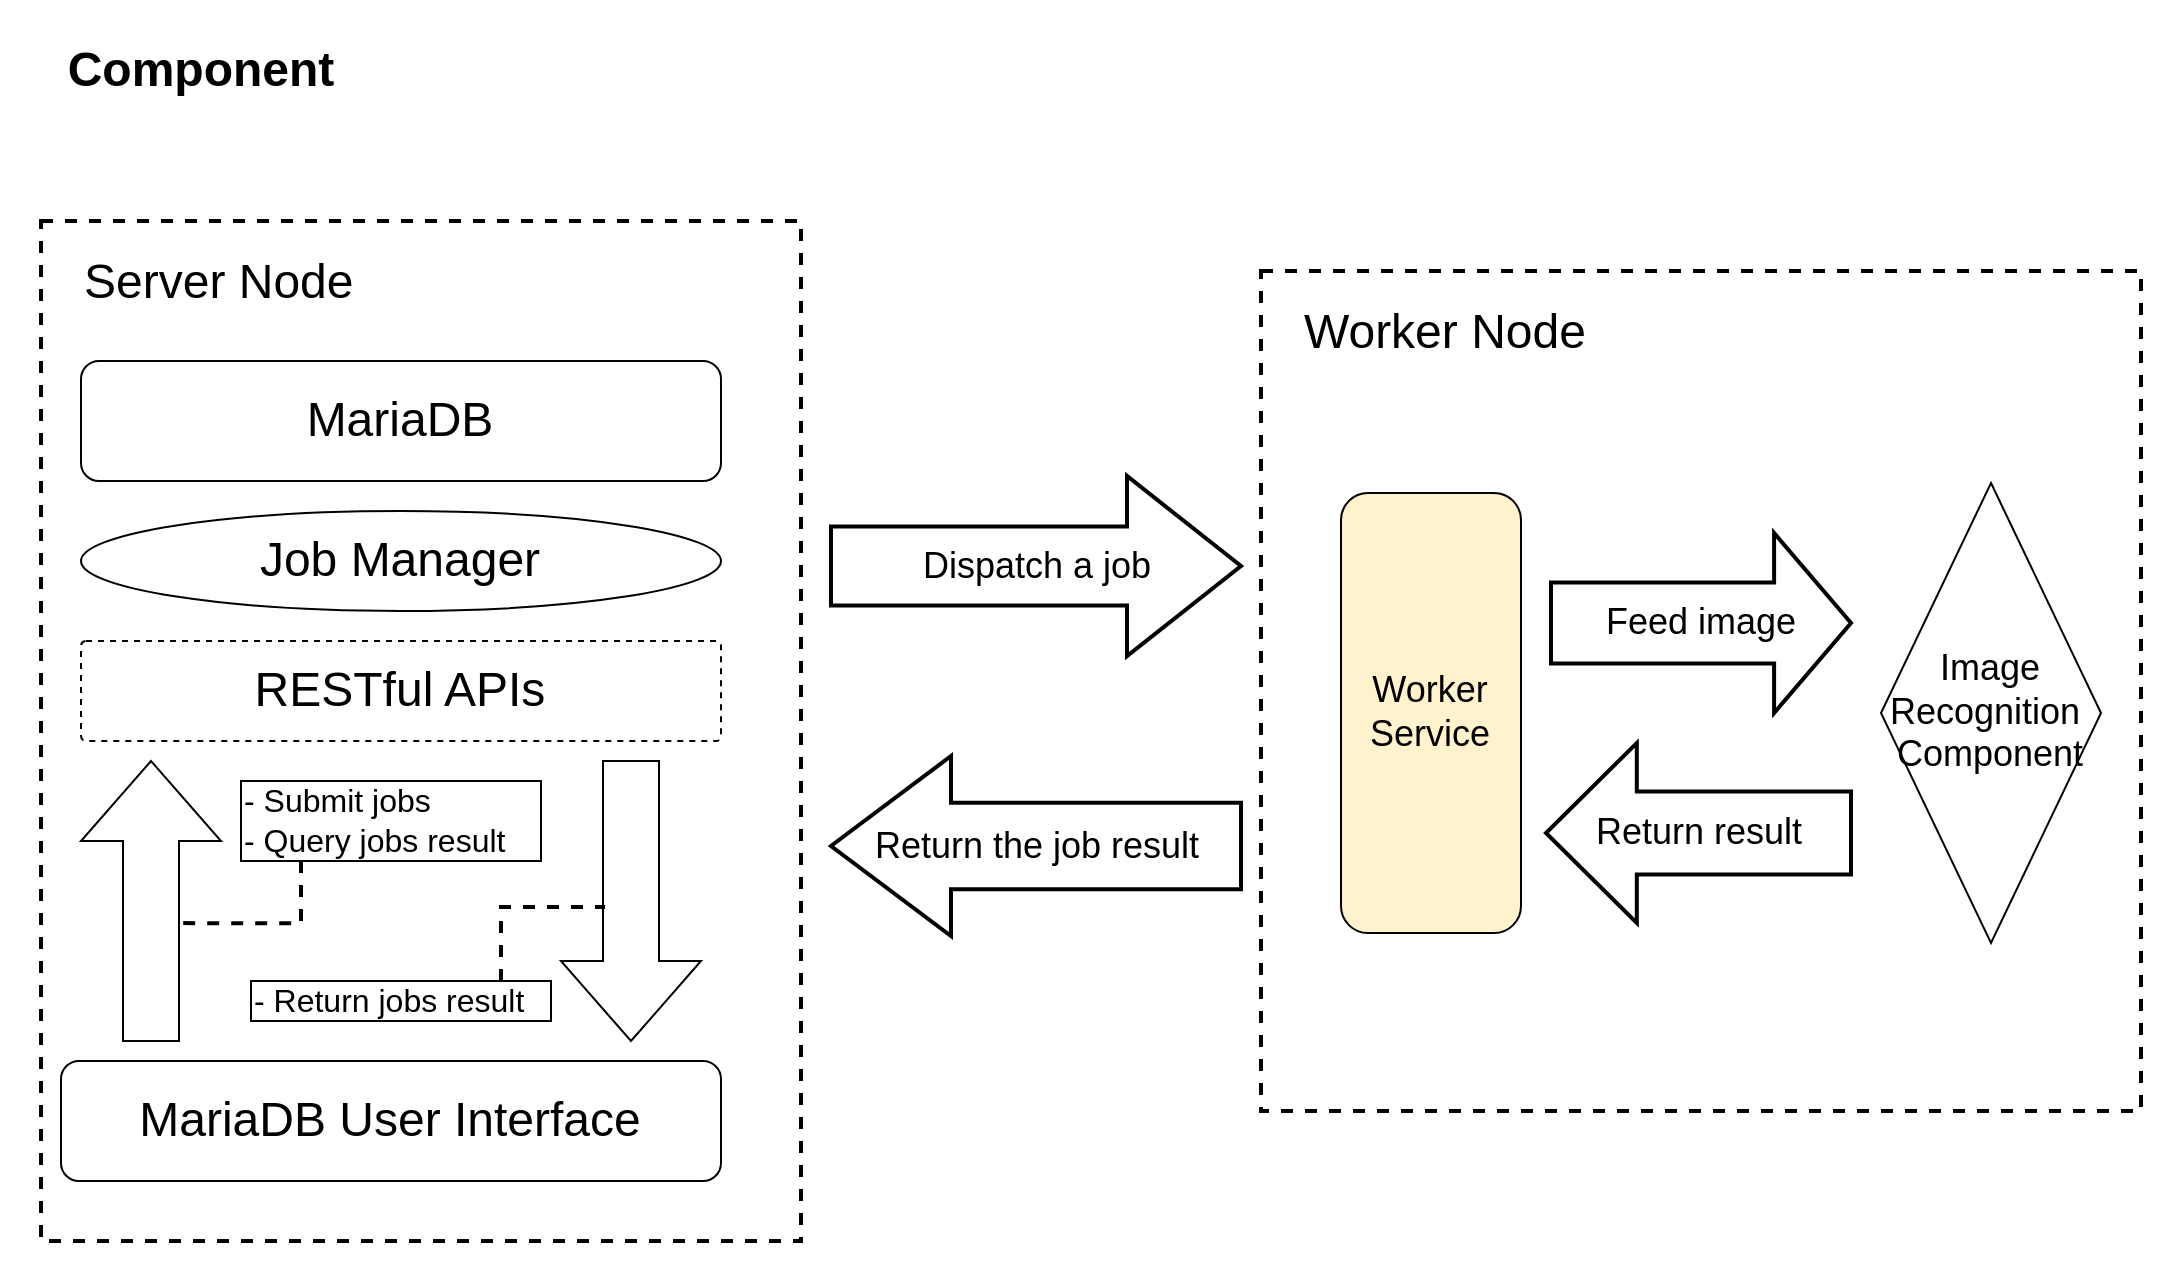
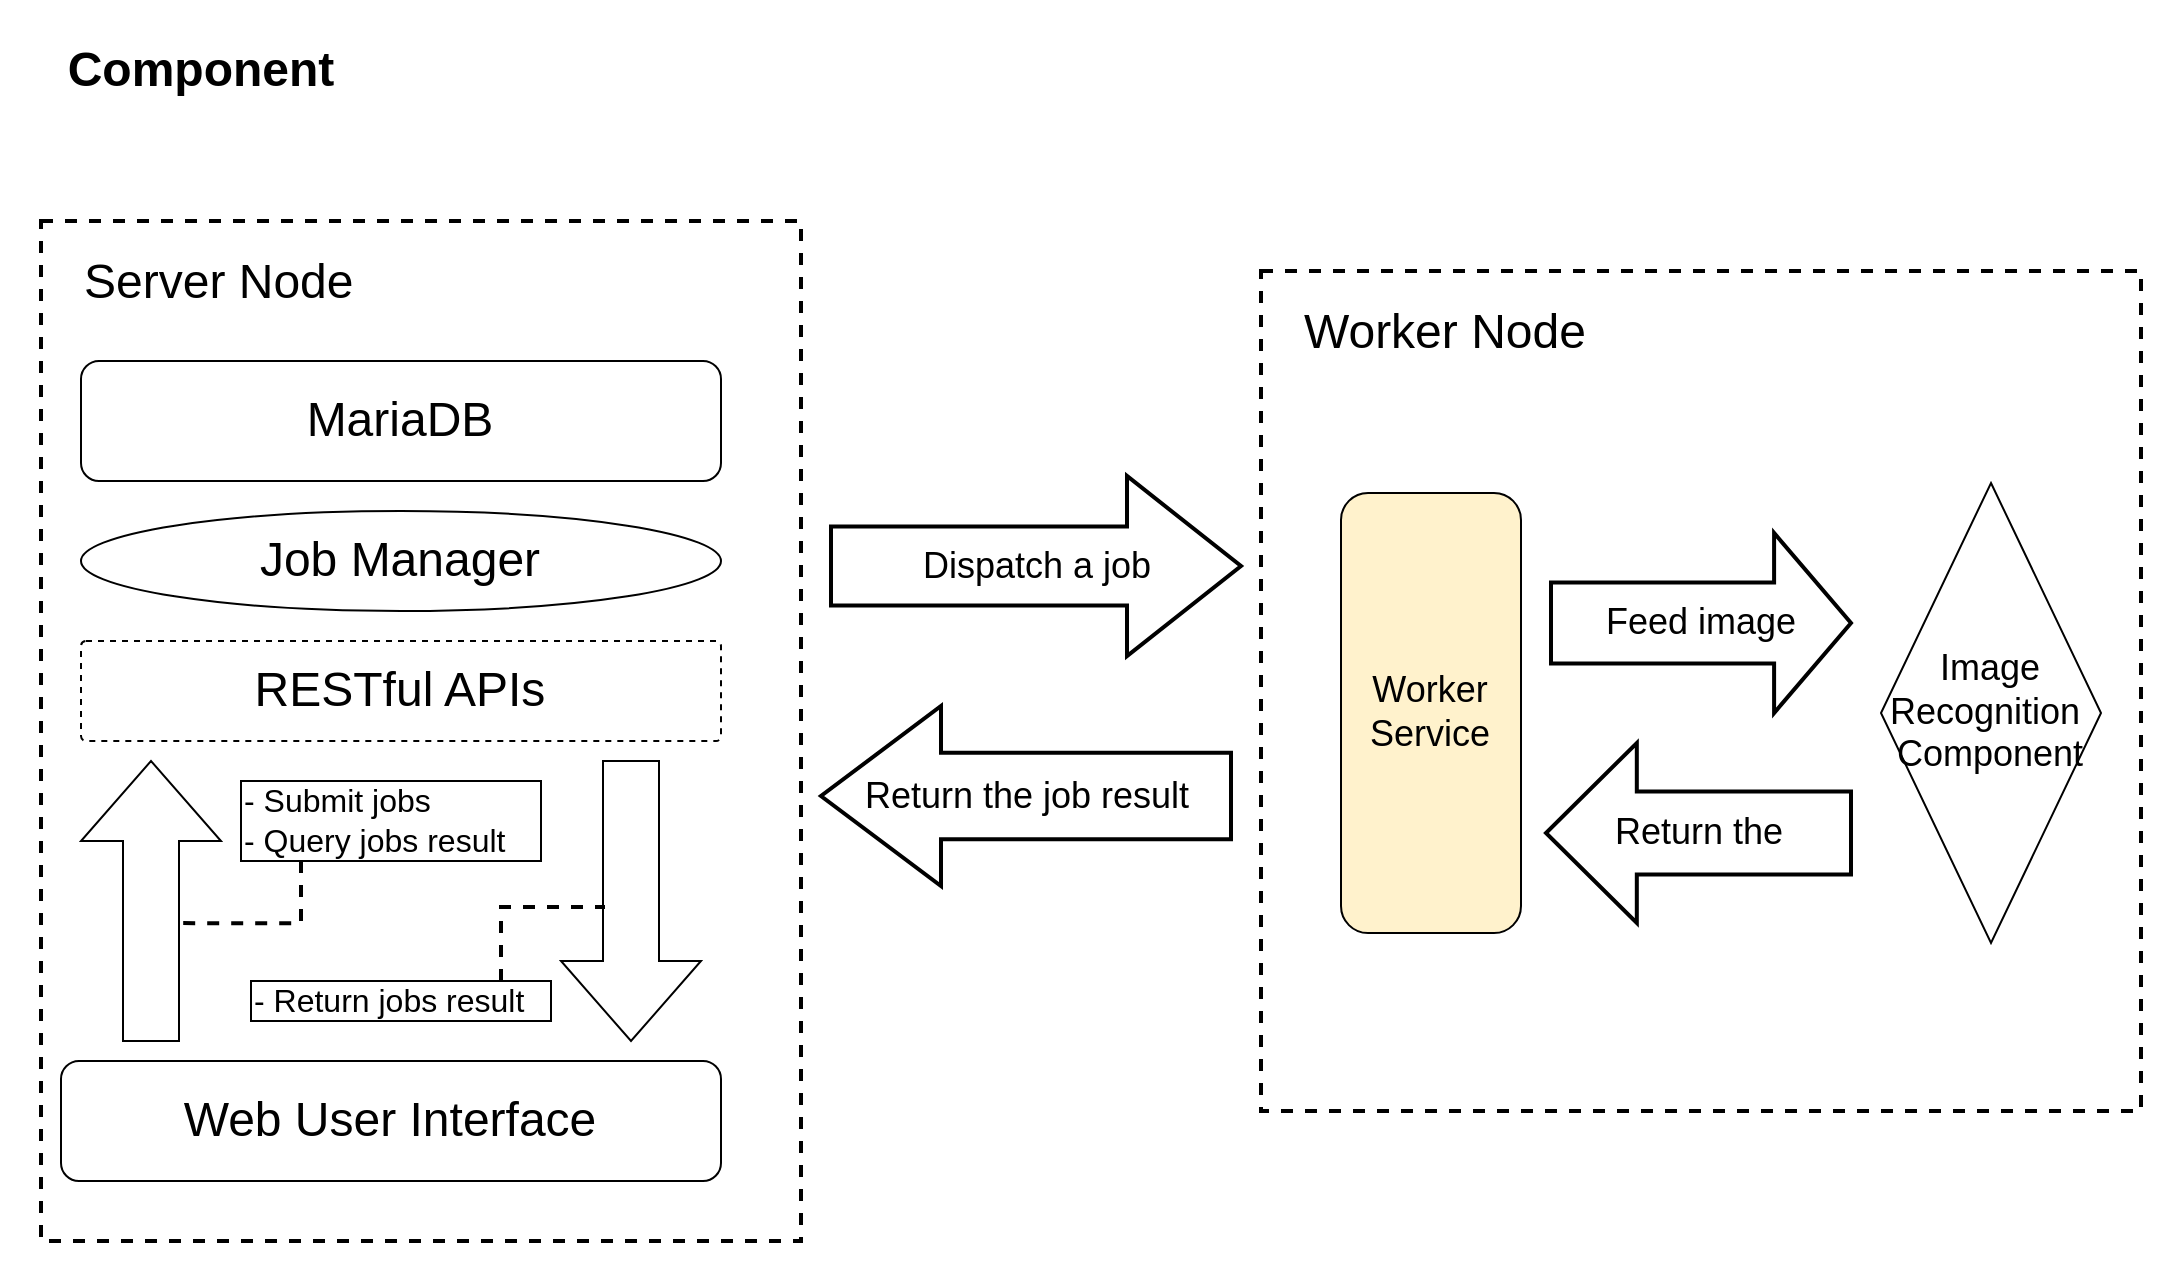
(1700, 833) -> (1700, 833)
(1036, 846) -> (1026, 796)
(391, 1121) -> (391, 1121)
